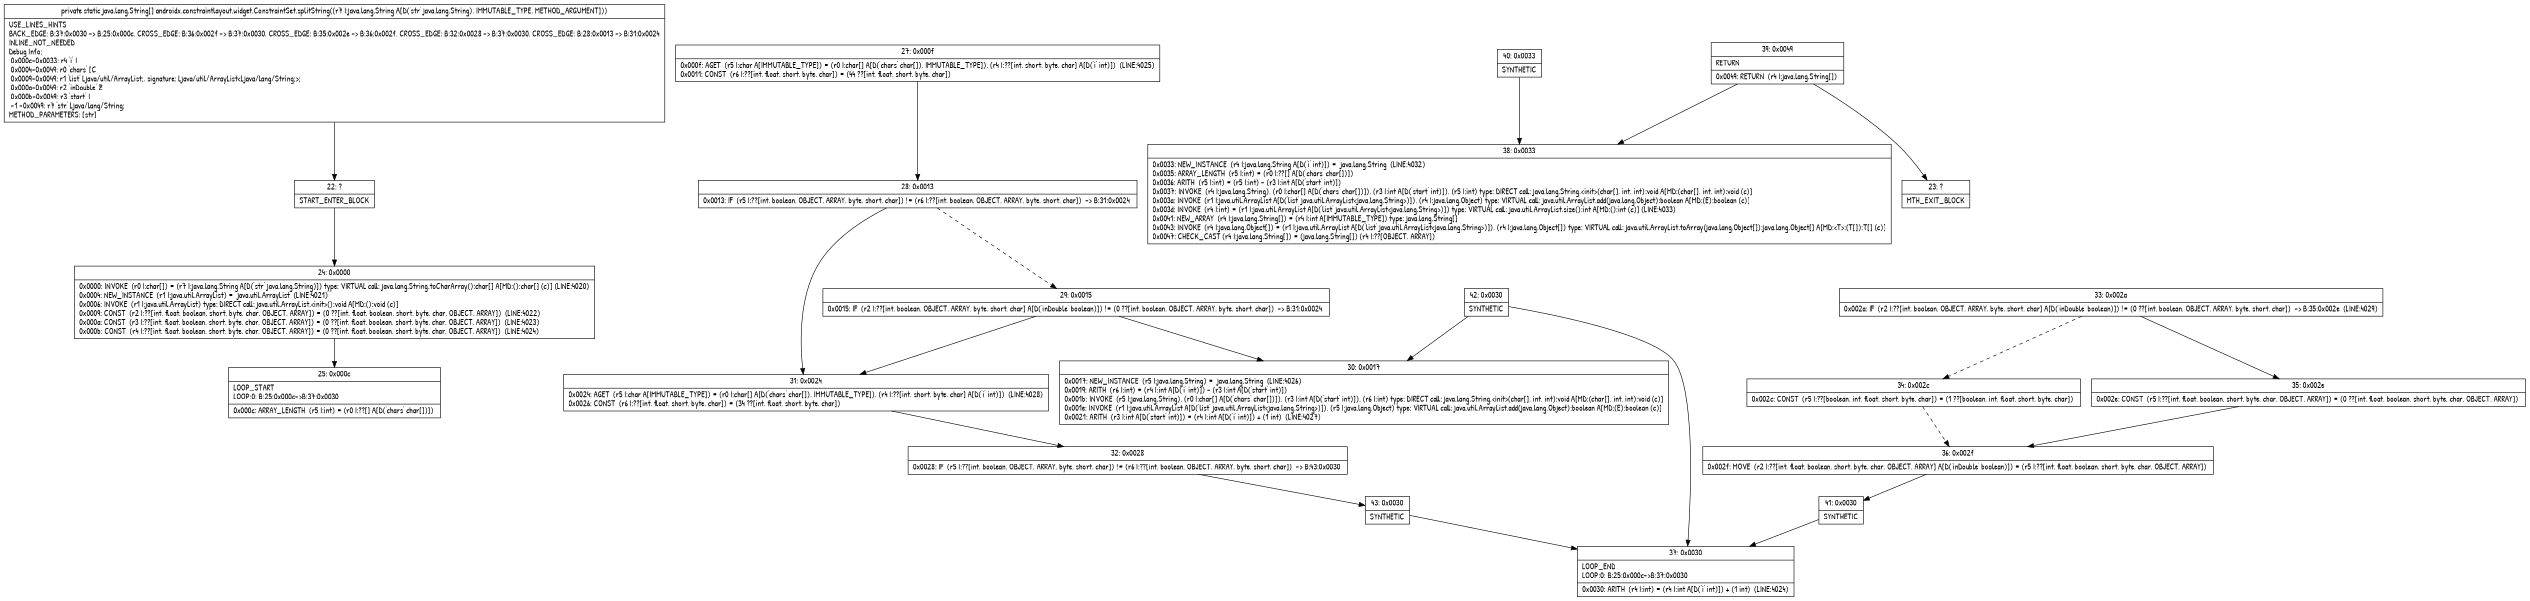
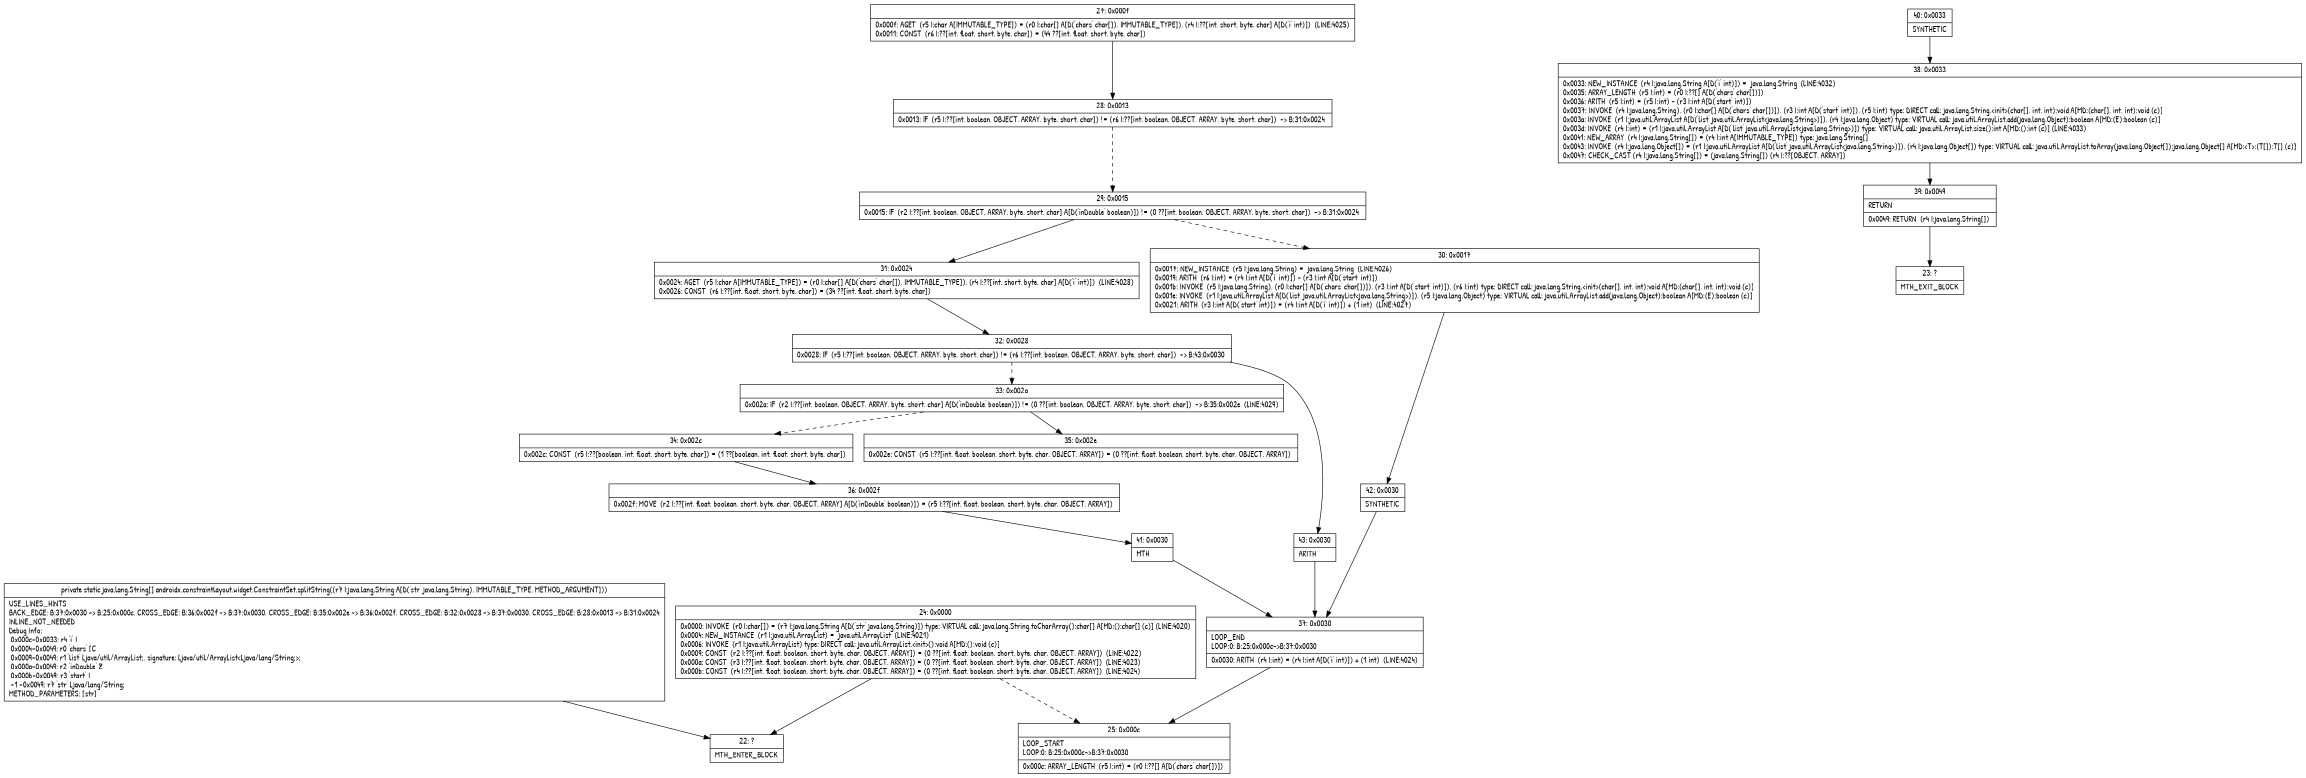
(1680, 113) -> (1930, 171)
(335, 201) -> (747, 755)
(335, 234) -> (824, 705)
(814, 272) -> none
(1440, 337) -> (1417, 395)
(1188, 338) -> (1239, 234)
(335, 350) -> (1037, 700)
none -> (1012, 370)
(1934, 424) -> (772, 472)
(2136, 426) -> none
(1388, 517) -> (1308, 554)
(1841, 517) -> (1143, 554)
none -> (1222, 694)
